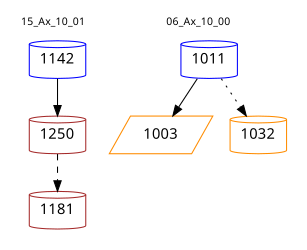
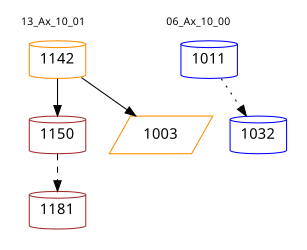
(53, 22) -> (53, 22)
(58, 60) -> (58, 60)
(188, 93) -> (110, 98)
(58, 135) -> (58, 135)
(258, 135) -> (258, 135)
